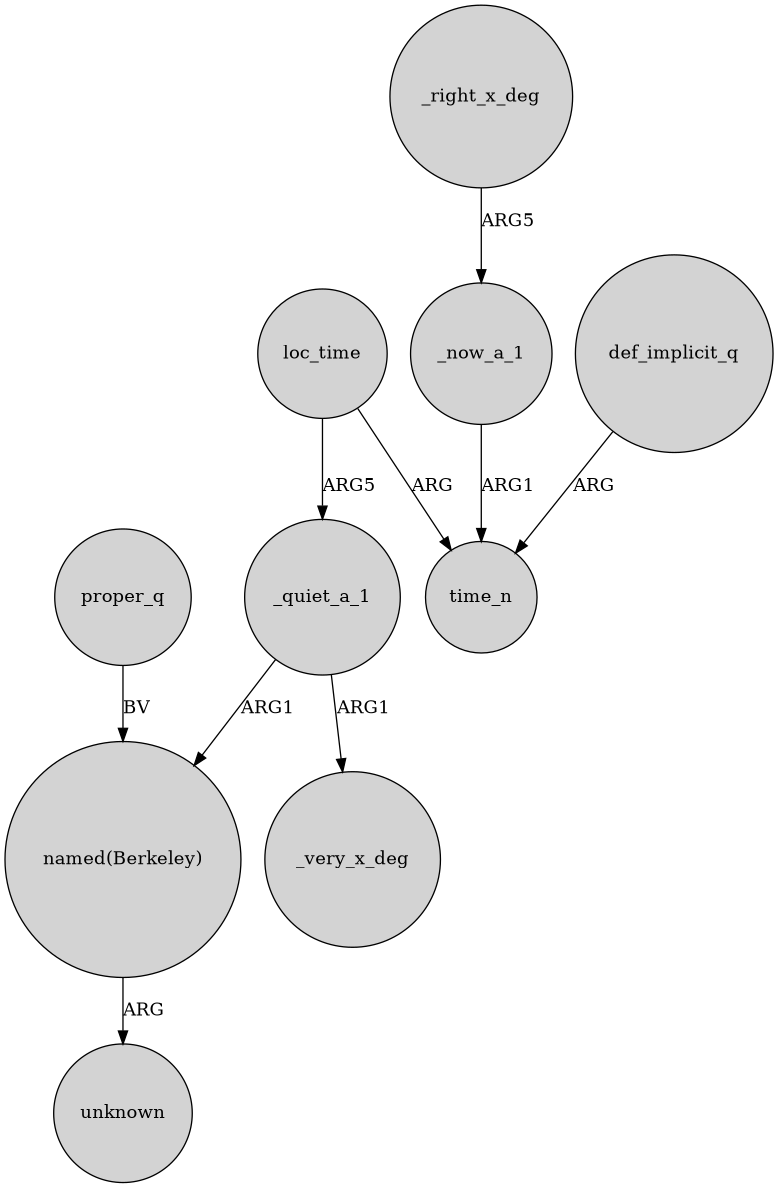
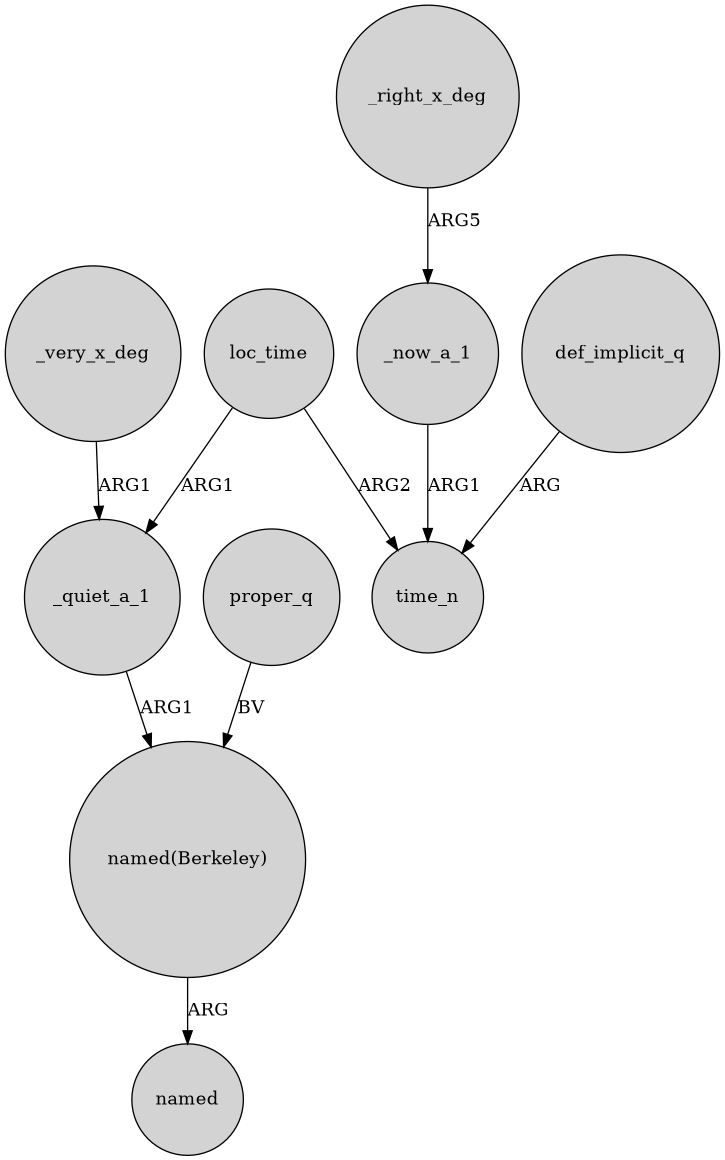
(349, 486) -> (208, 486)
(433, 486) -> (385, 486)
(336, 717) -> (98, 474)
(123, 1113) -> (188, 1100)
